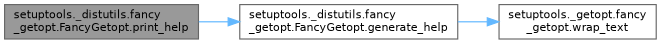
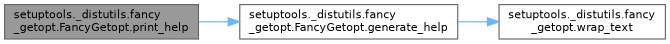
(578, 22) -> (582, 22)
